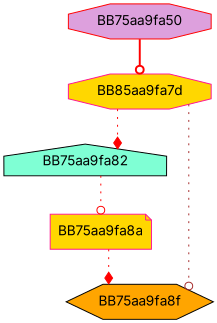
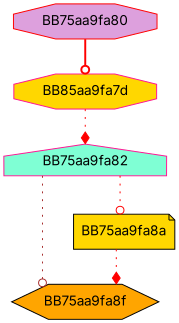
(140, 21) -> (85, 21)
(85, 162) -> (85, 162)
(189, 193) -> (42, 227)
(101, 232) -> (124, 232)
